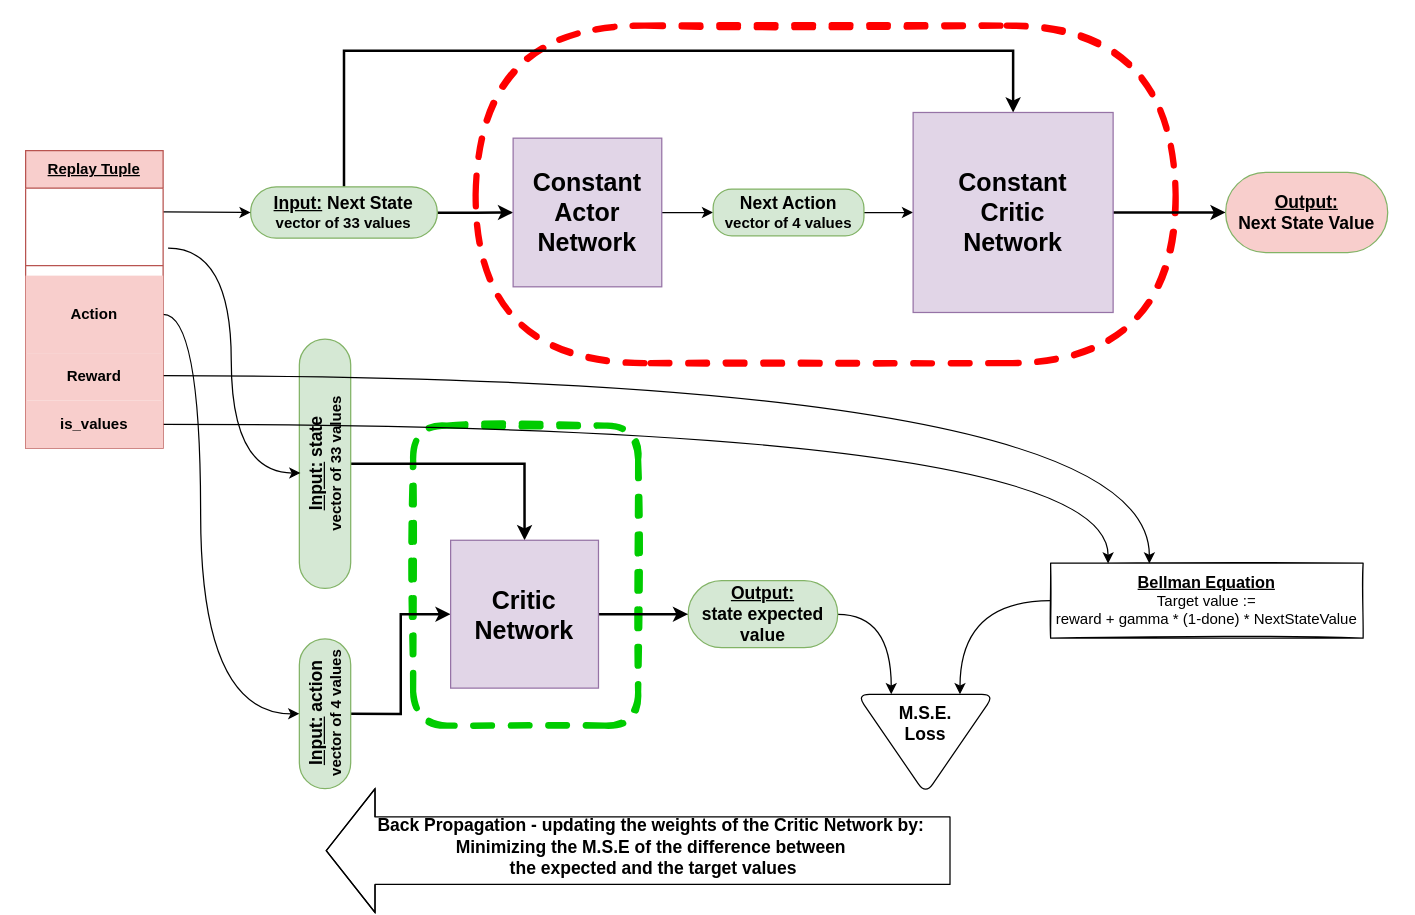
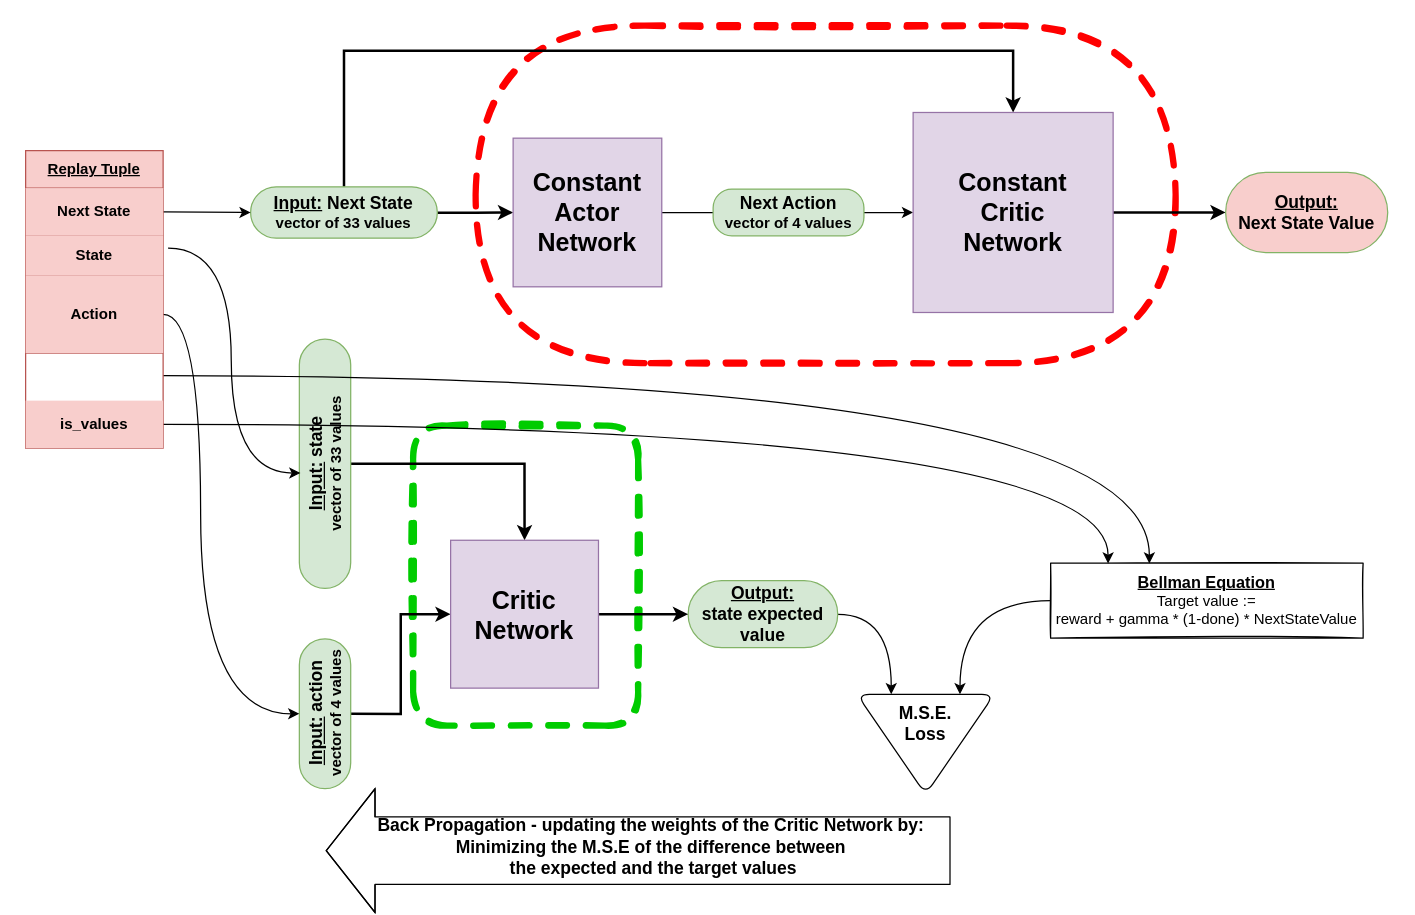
none -> (94, 212)
(703, 213) -> (706, 213)
none -> (94, 256)
(94, 377) -> none
